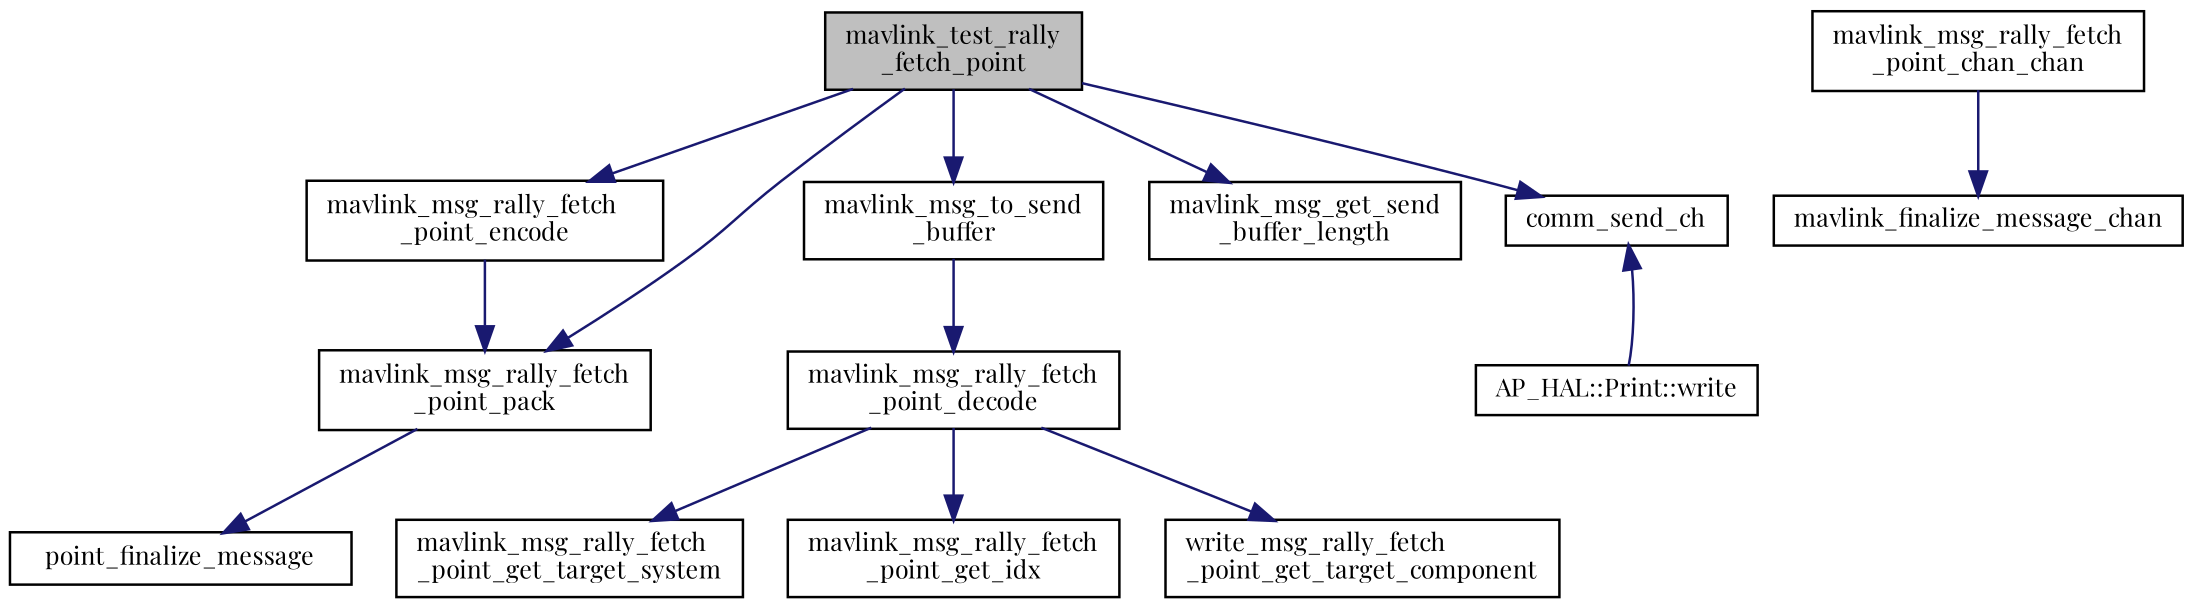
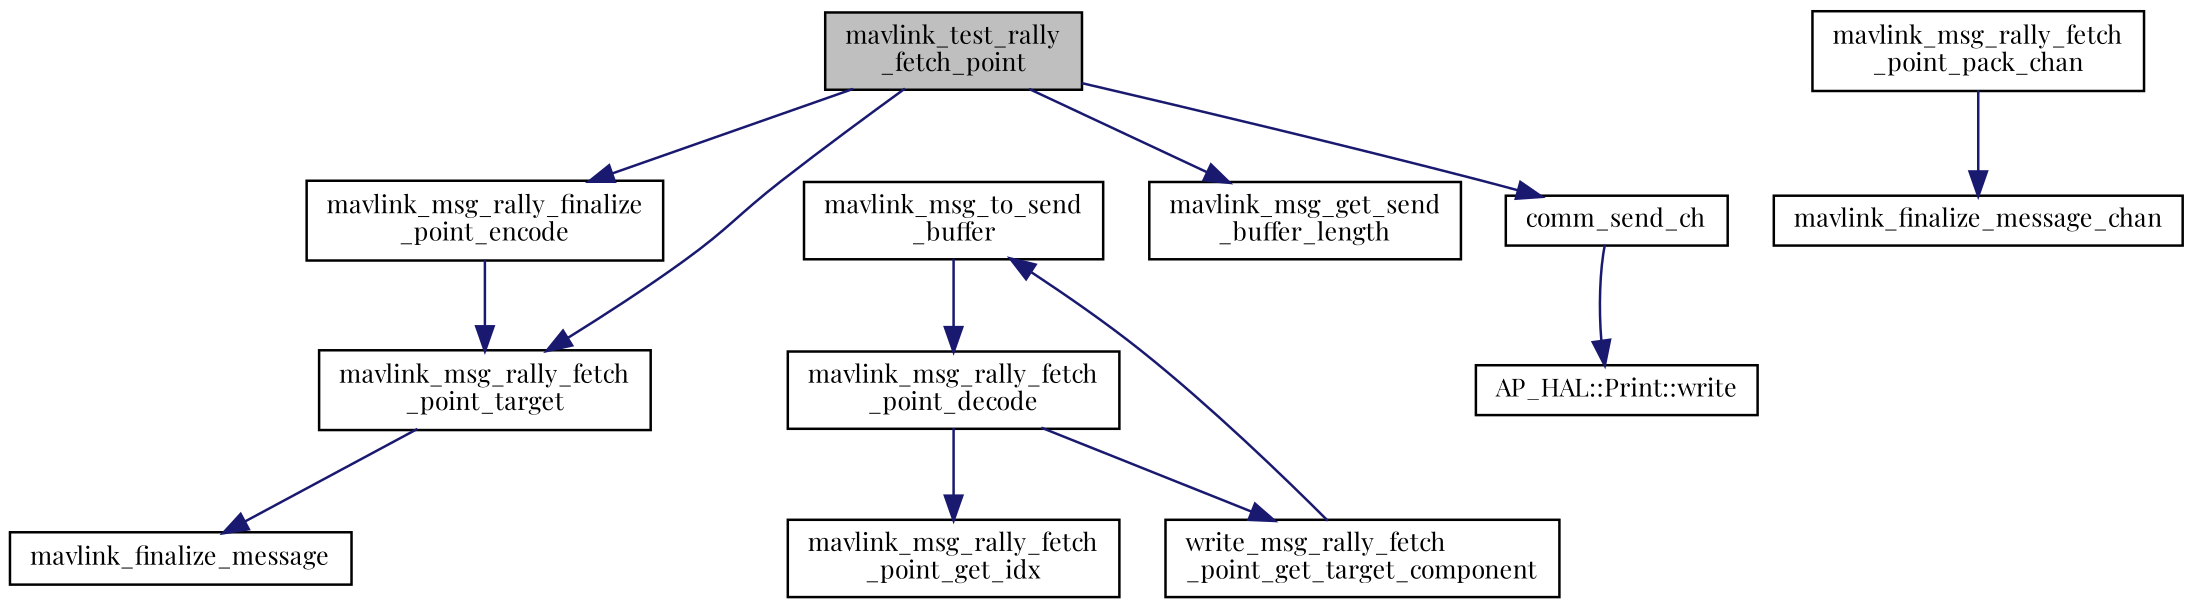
(1978, 51) -> (1978, 51)
(954, 123) -> (1186, 388)
(485, 221) -> (485, 221)
(1633, 318) -> (1600, 293)
(485, 390) -> (485, 390)
(181, 558) -> (181, 558)
(570, 558) -> none
